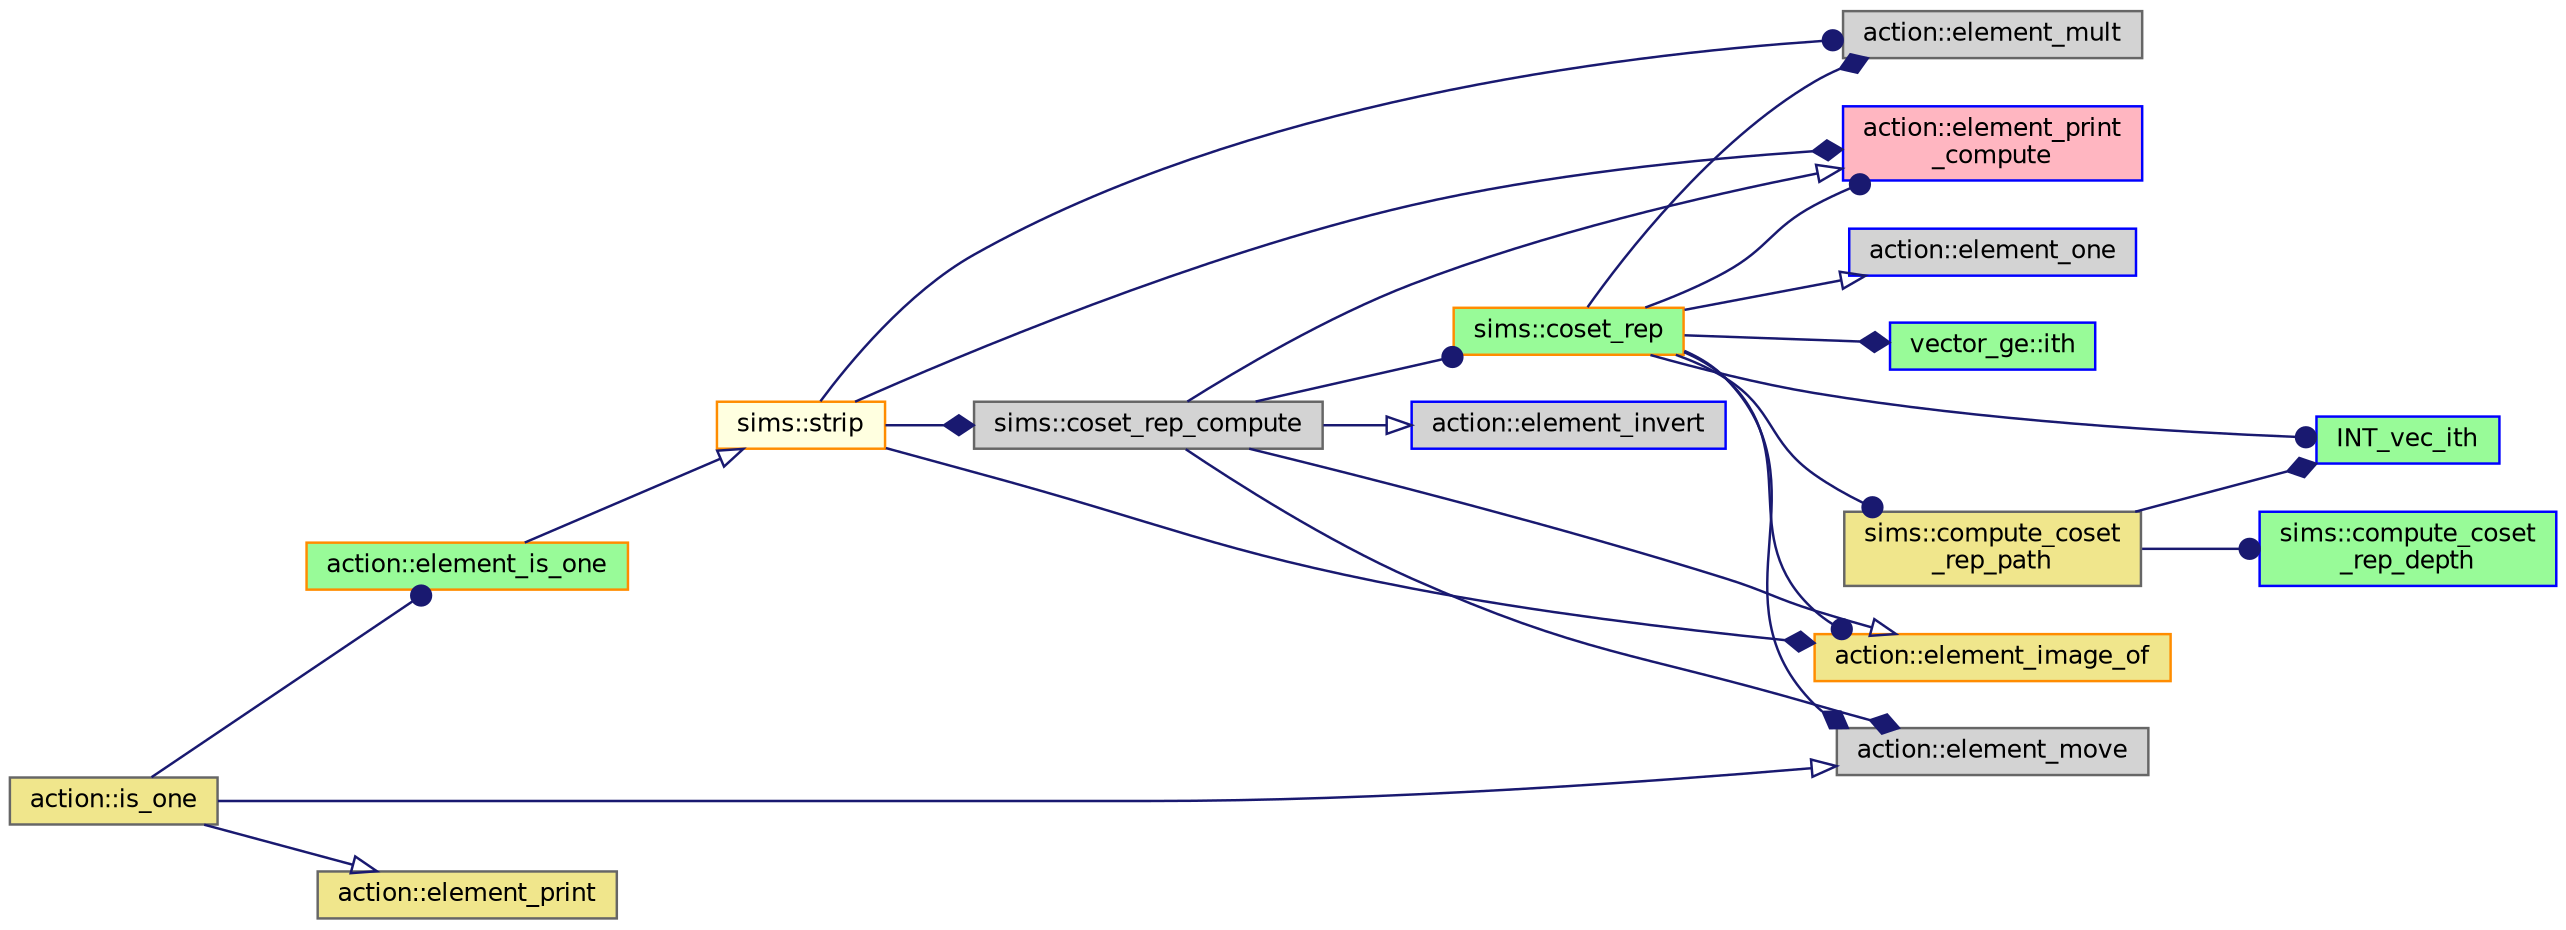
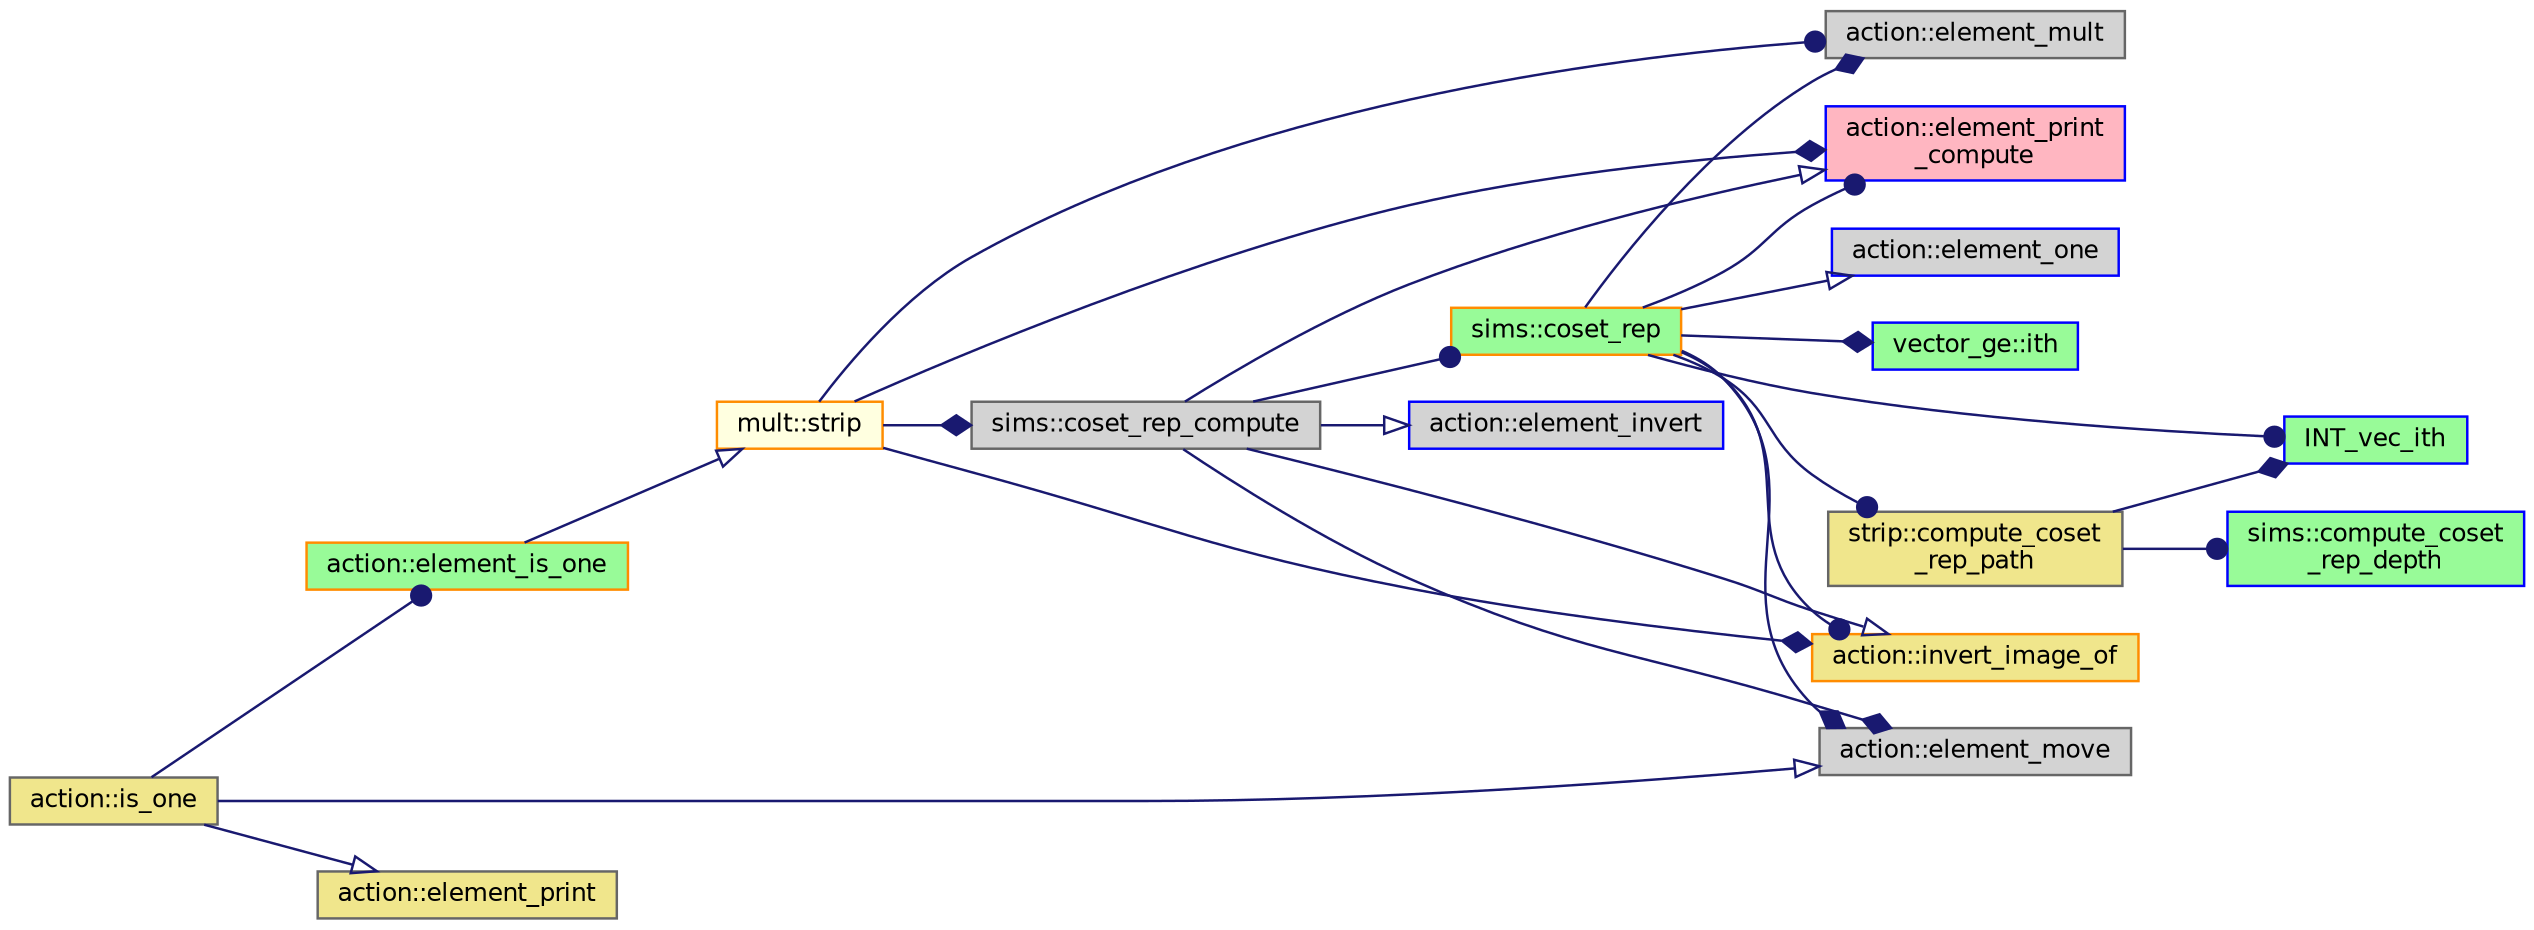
(801, 425) -> (800, 425)
(1993, 549) -> (1975, 549)
(1993, 658) -> (1975, 658)
